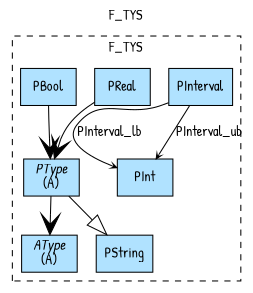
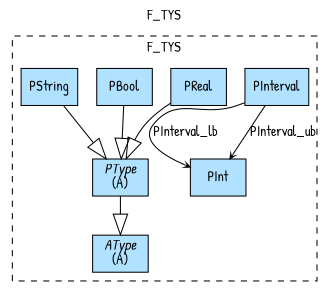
(75, 118) -> (148, 122)
(49, 122) -> (123, 122)
(51, 205) -> (120, 205)
(80, 208) -> (78, 124)
